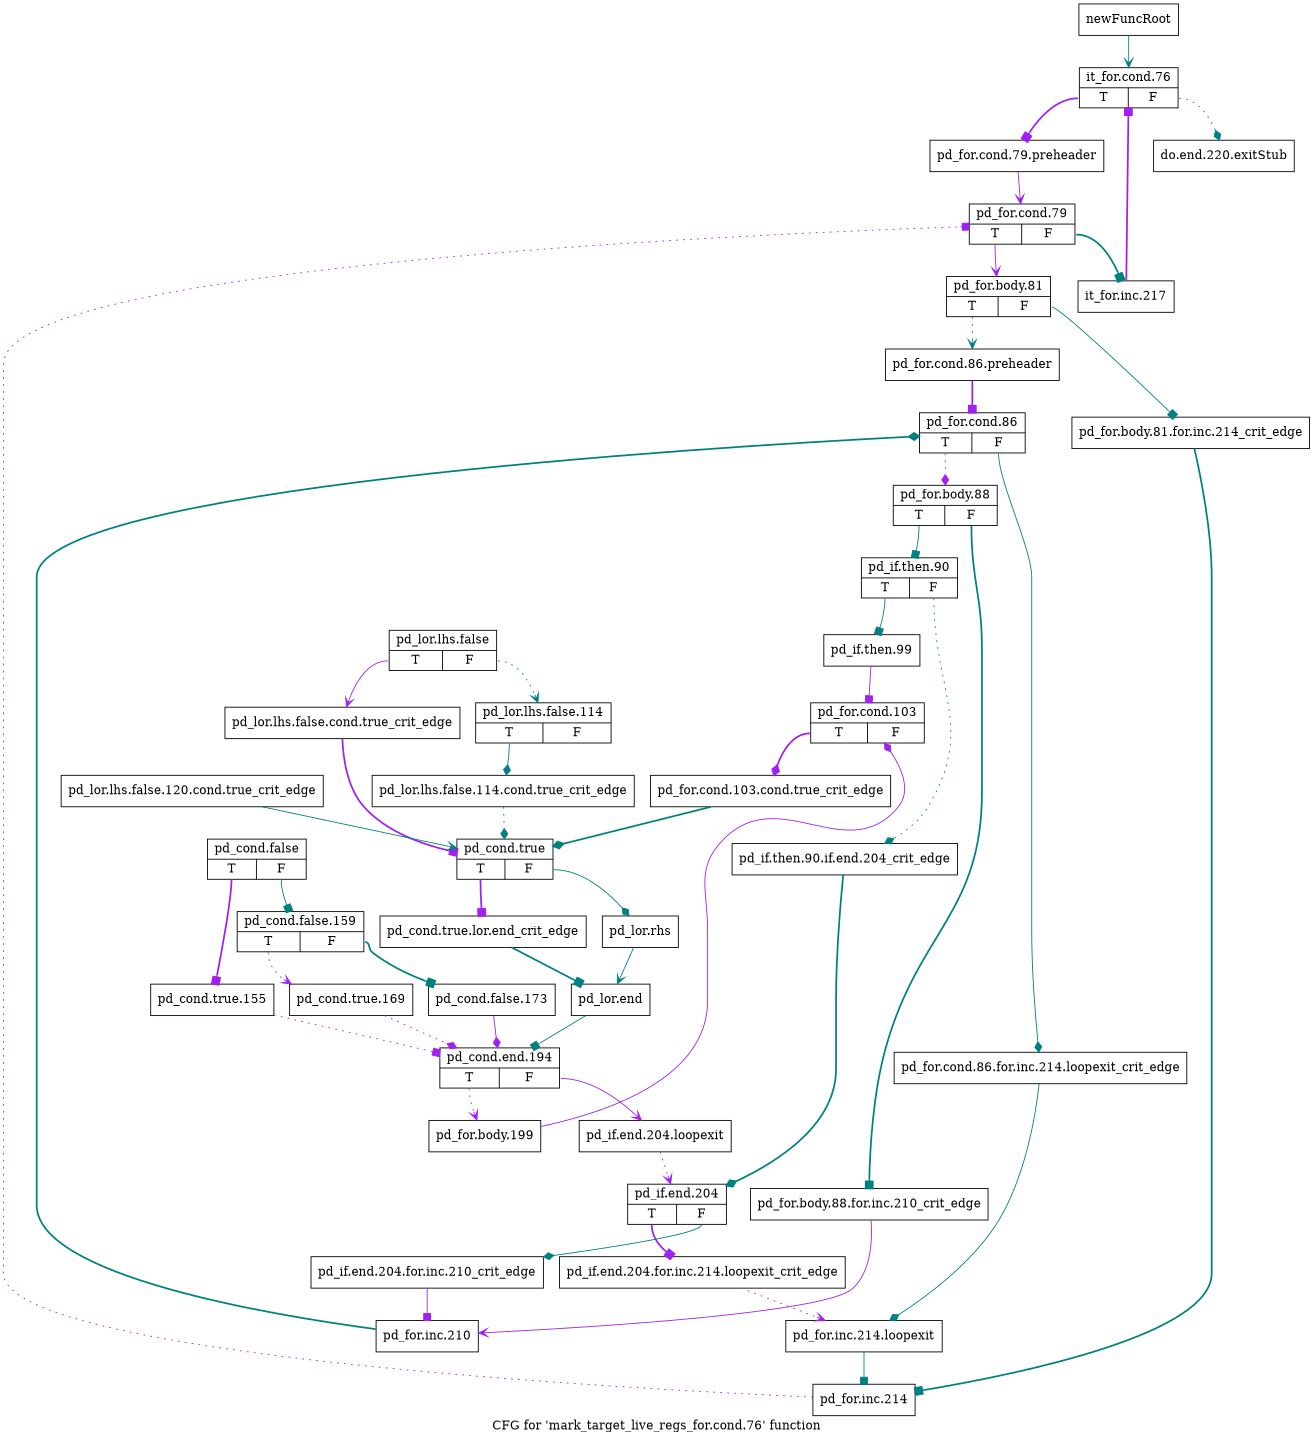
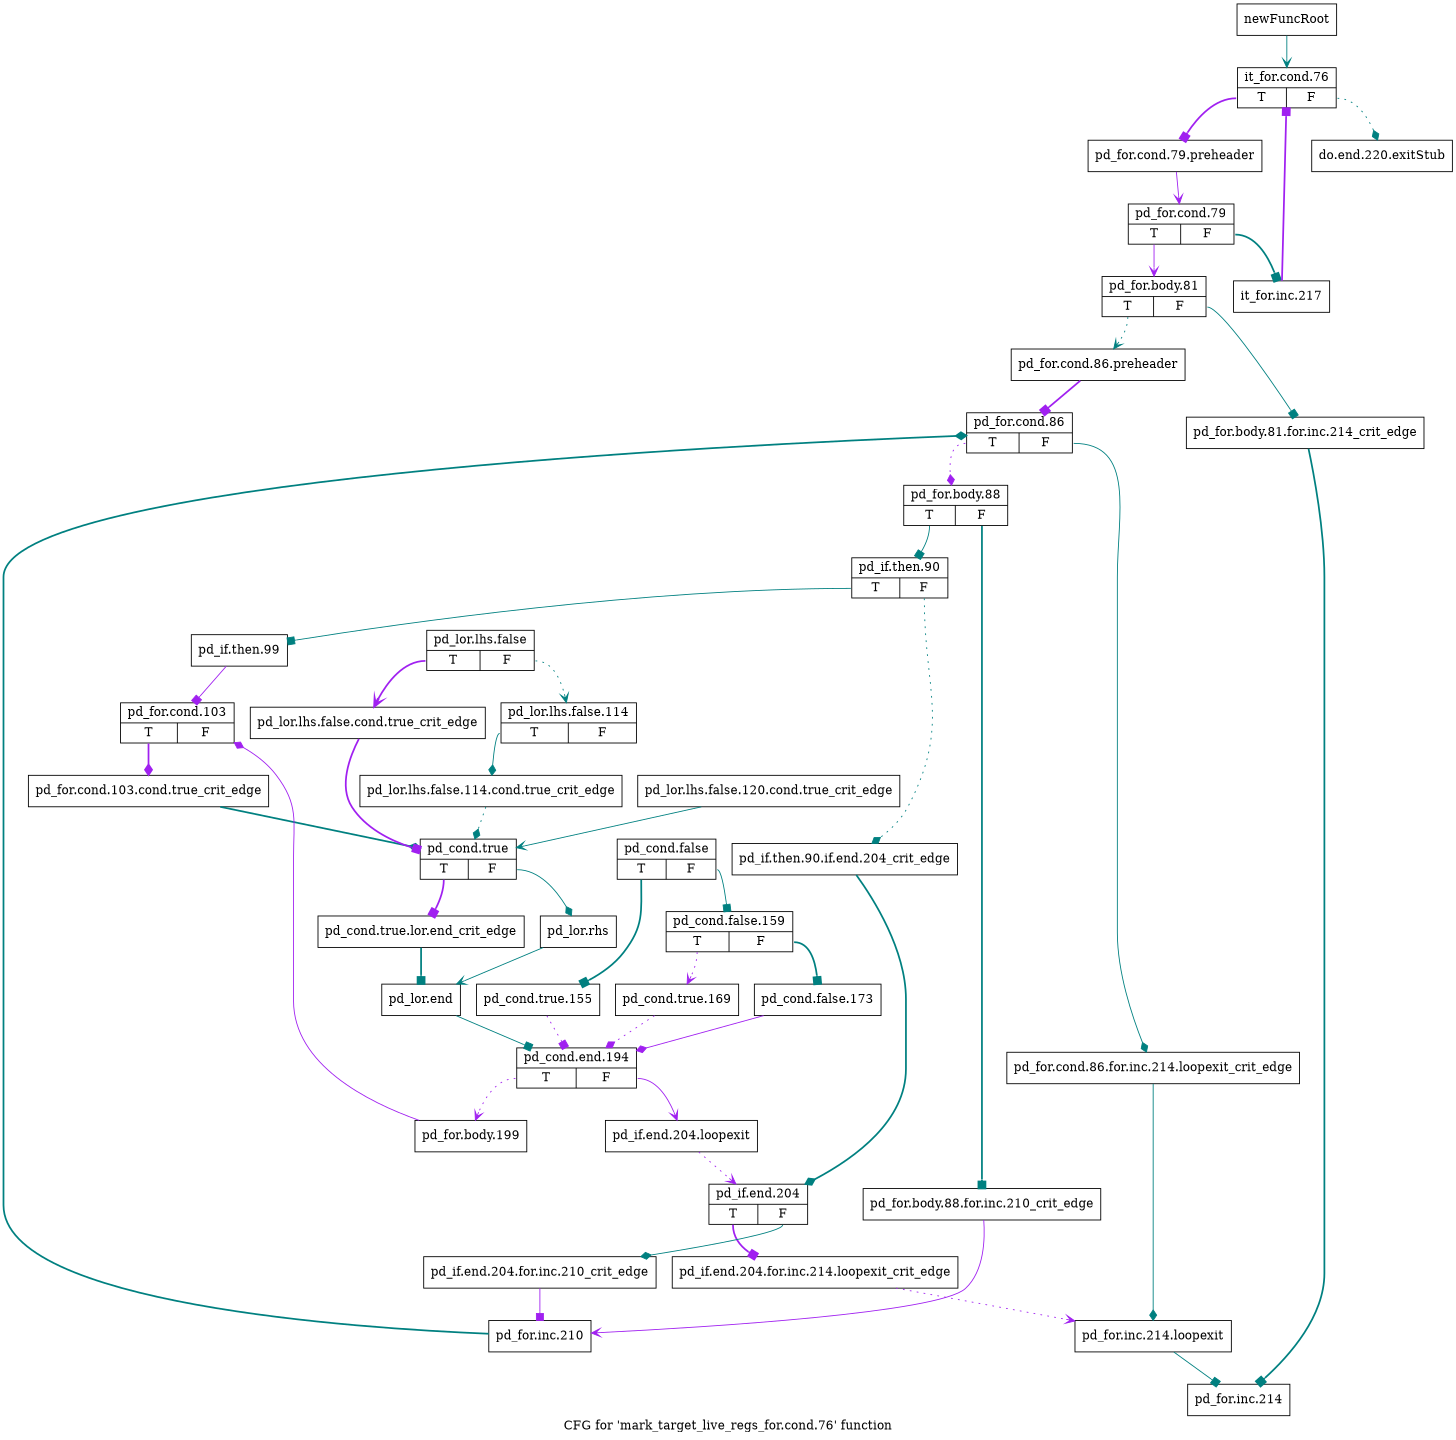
(363, 674) -> (397, 674)
(3, 744) -> none
(226, 928) -> (633, 939)
